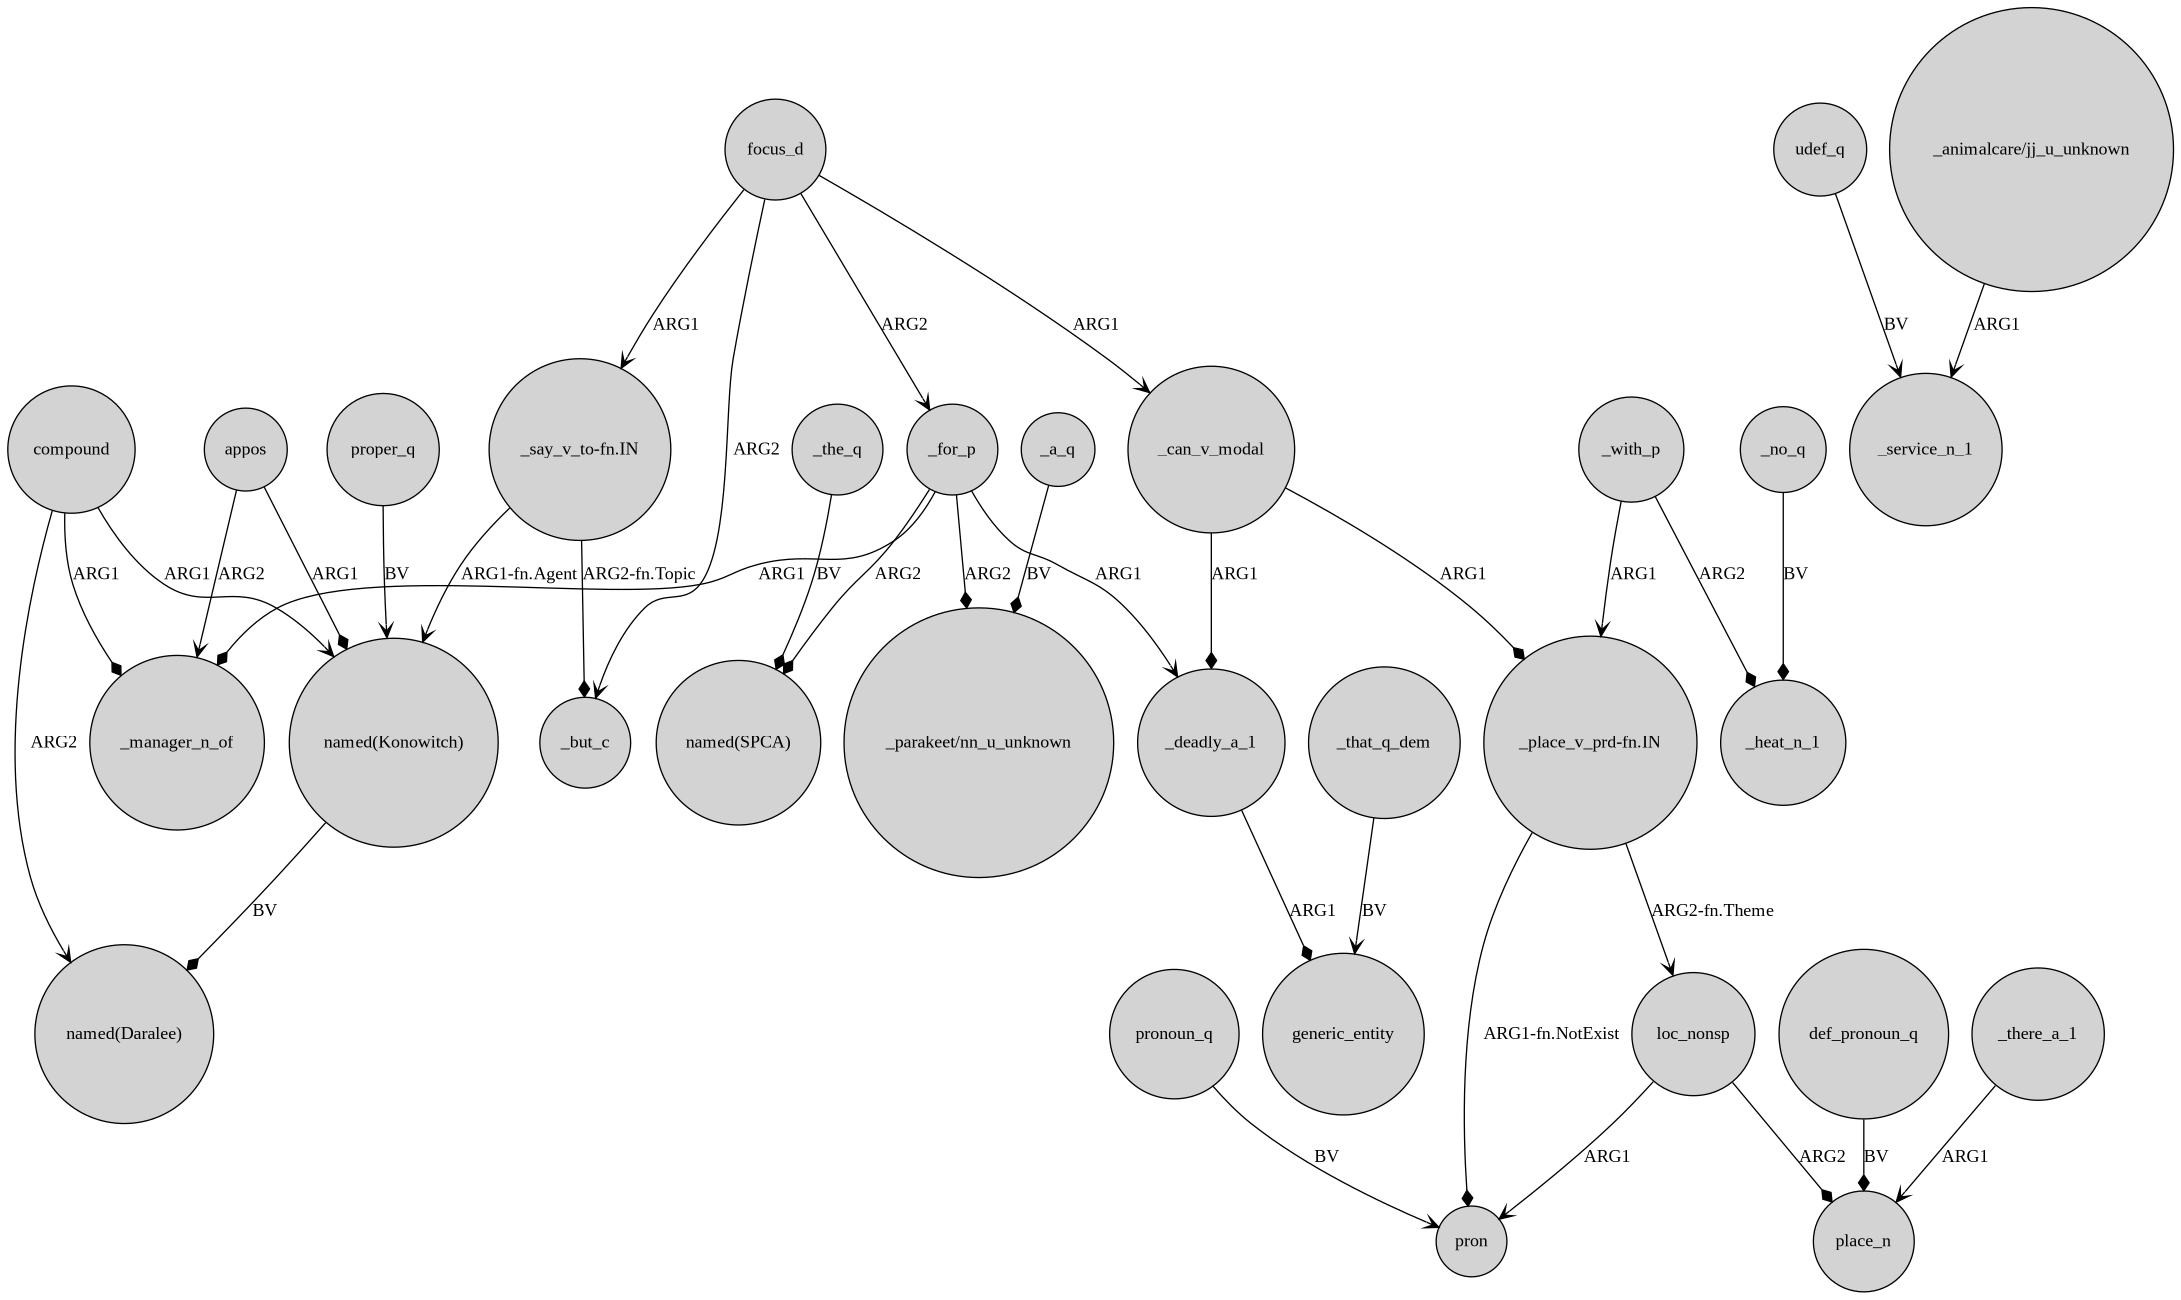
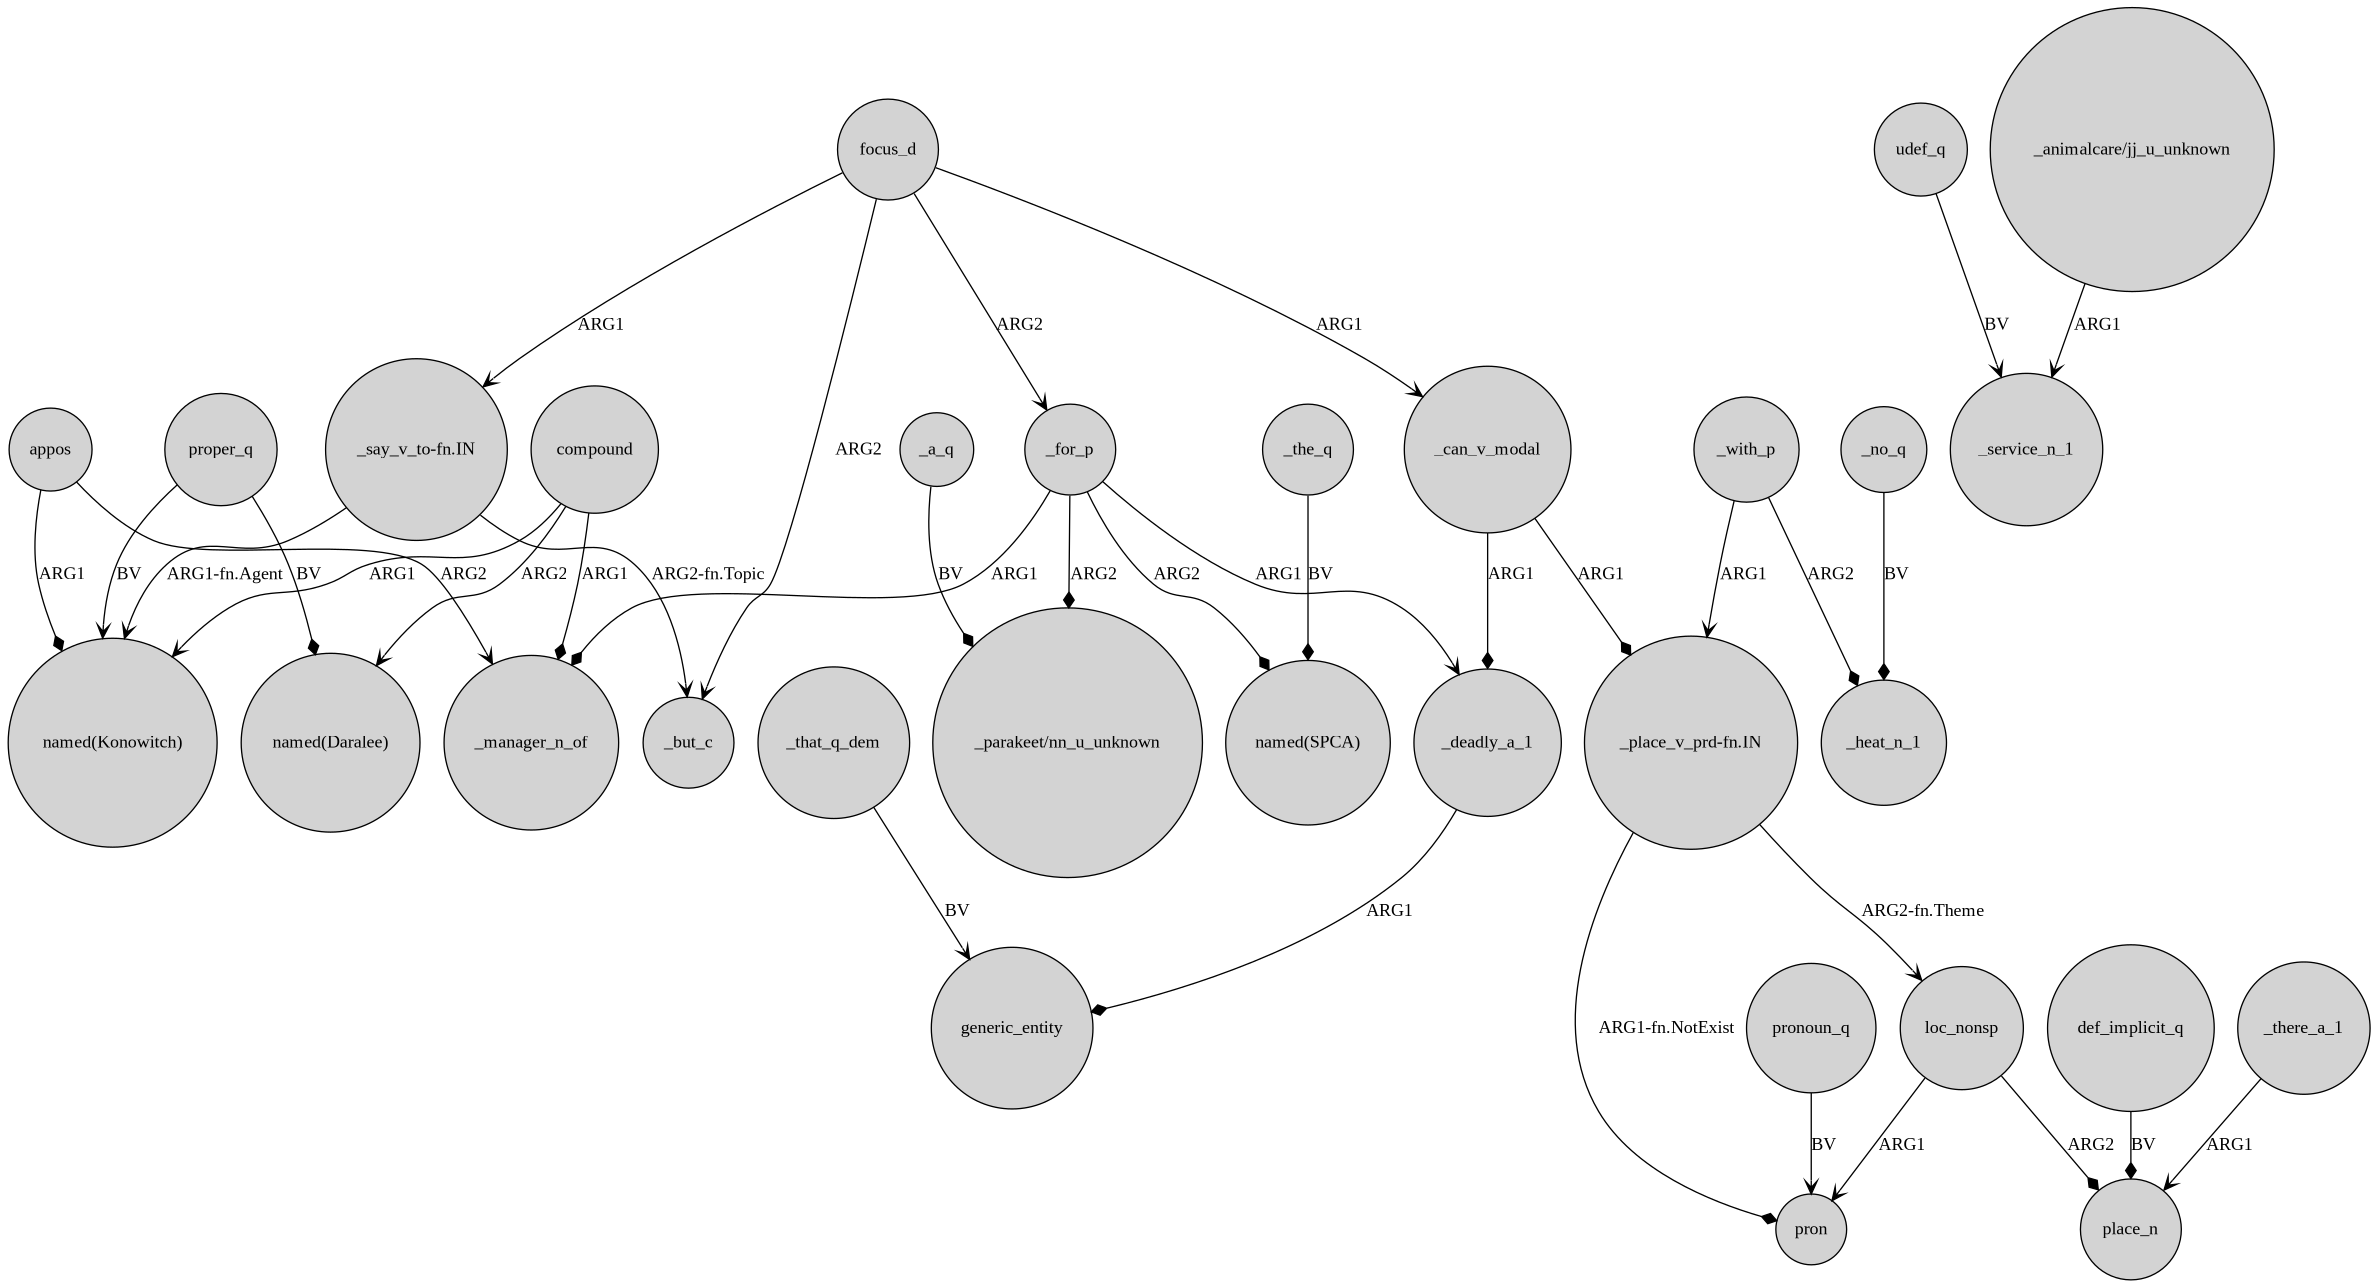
(583, 611) -> (620, 554)
(263, 892) -> (288, 565)
(1864, 1034) -> (2131, 1028)
